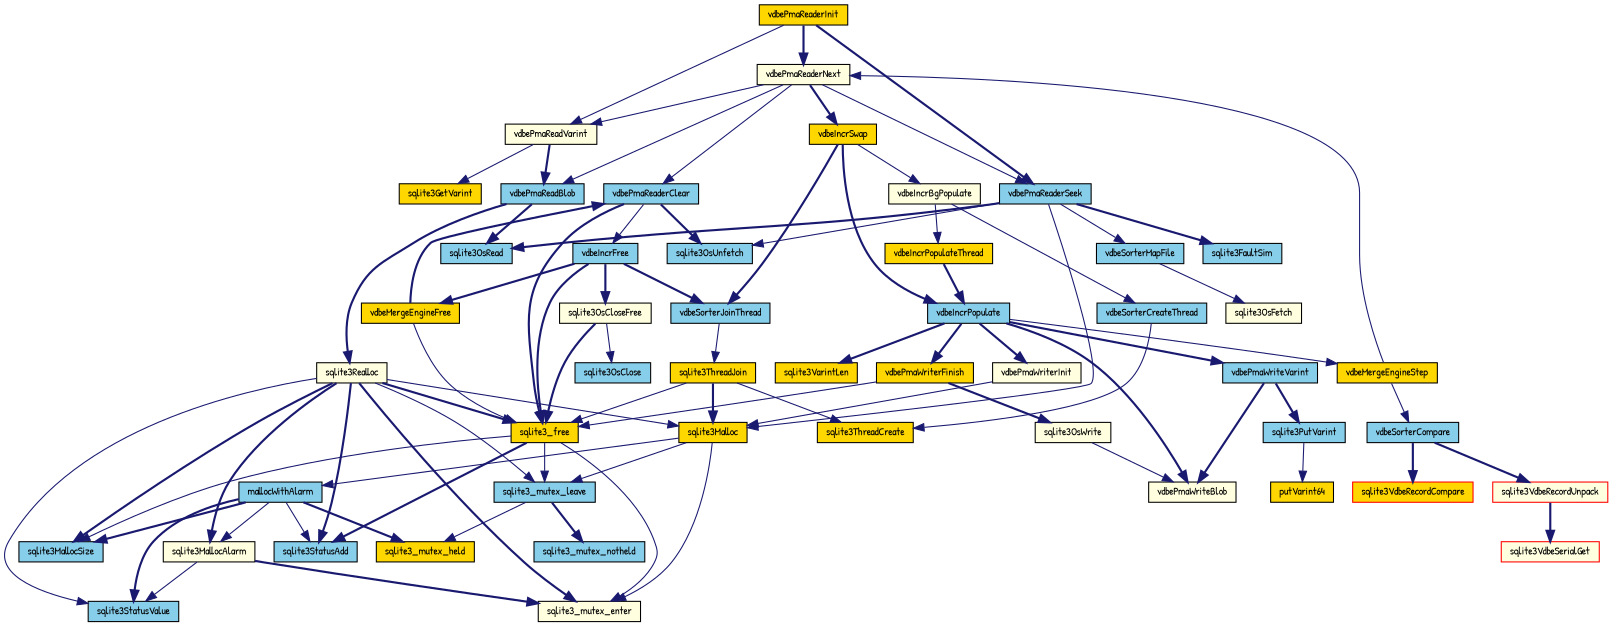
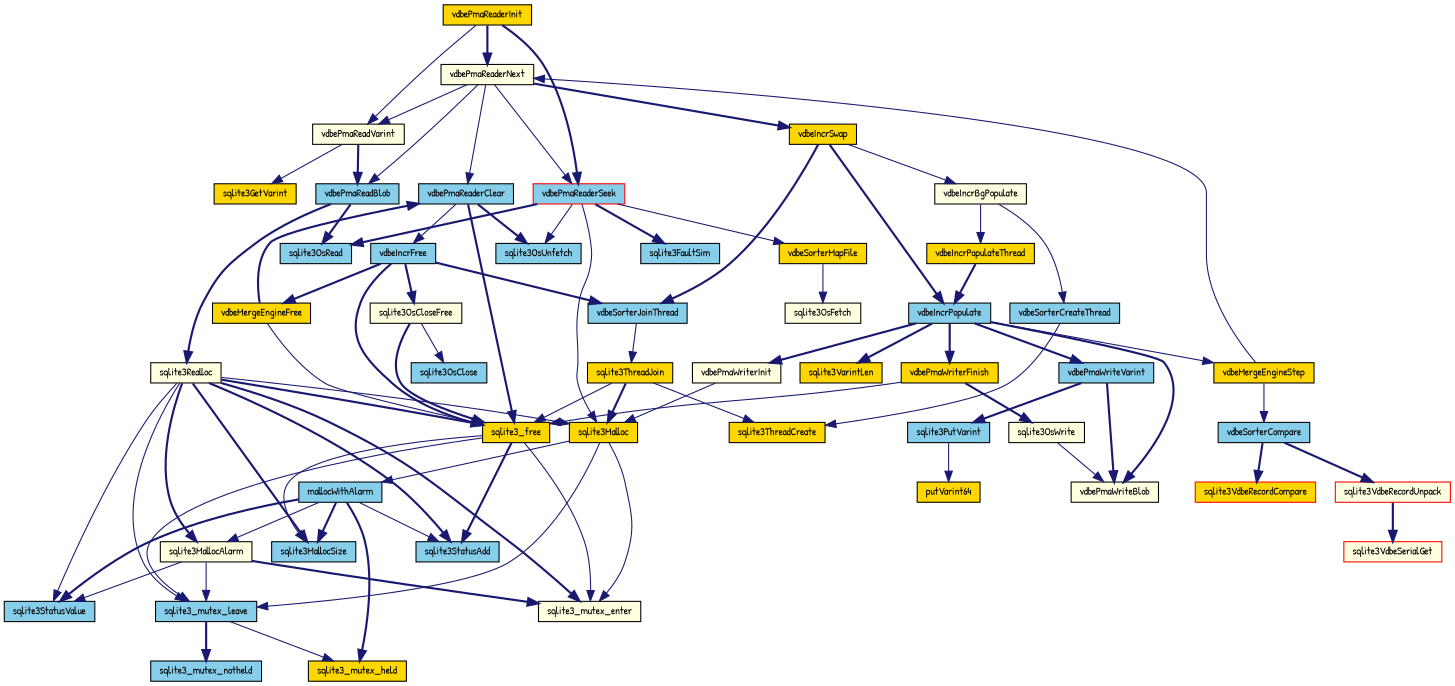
(1045, 194) -> (579, 194)
(1140, 254) -> (823, 254)
none -> (206, 576)
